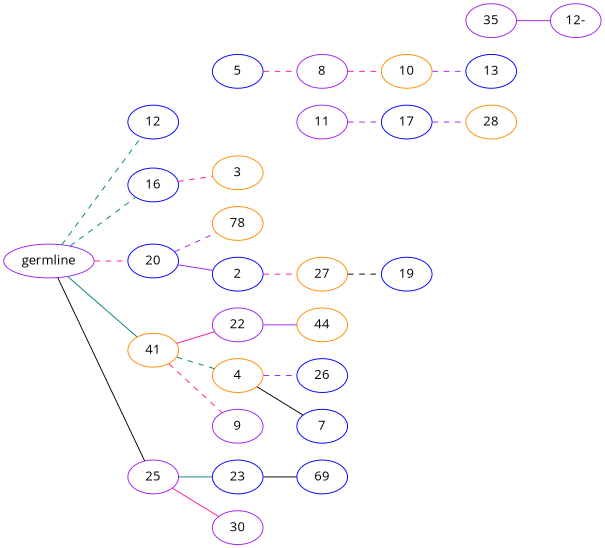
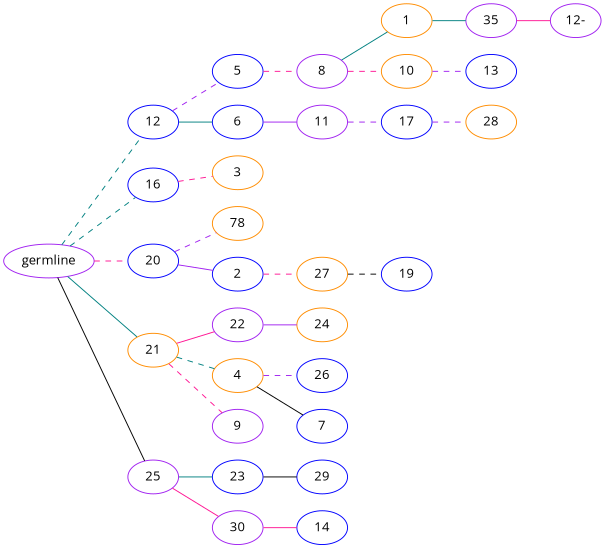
none -> (407, 21)
(534, 21) -> (534, 21)
none -> (195, 97)
none -> (238, 122)
(322, 325) -> (322, 325)
(153, 350) -> (153, 350)
(322, 477) -> (322, 477)
none -> (322, 528)
